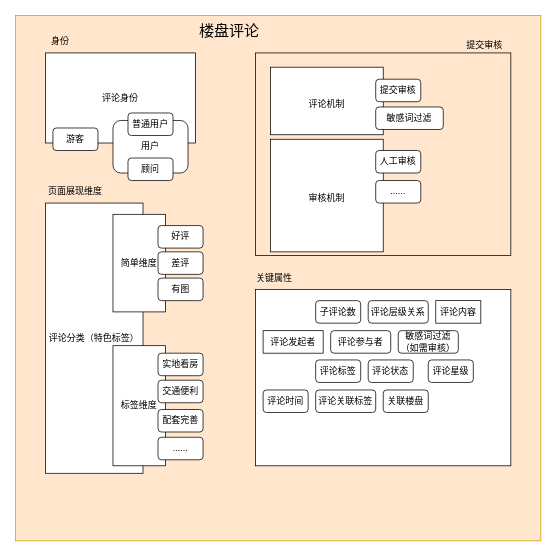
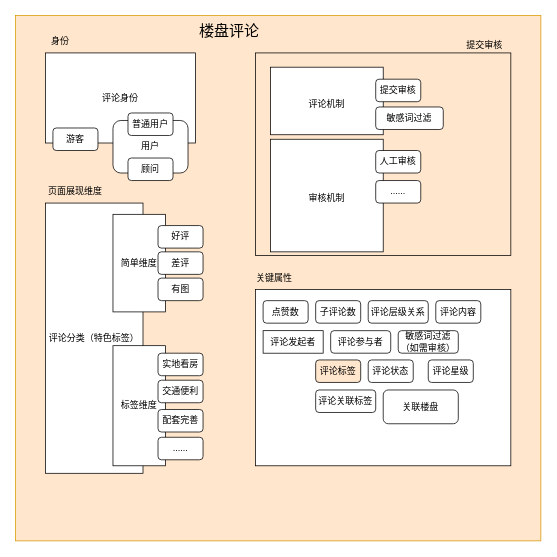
none -> (285, 312)
(458, 312) -> (458, 312)
(338, 371) -> (338, 371)
(285, 401) -> none
(405, 401) -> (420, 407)
